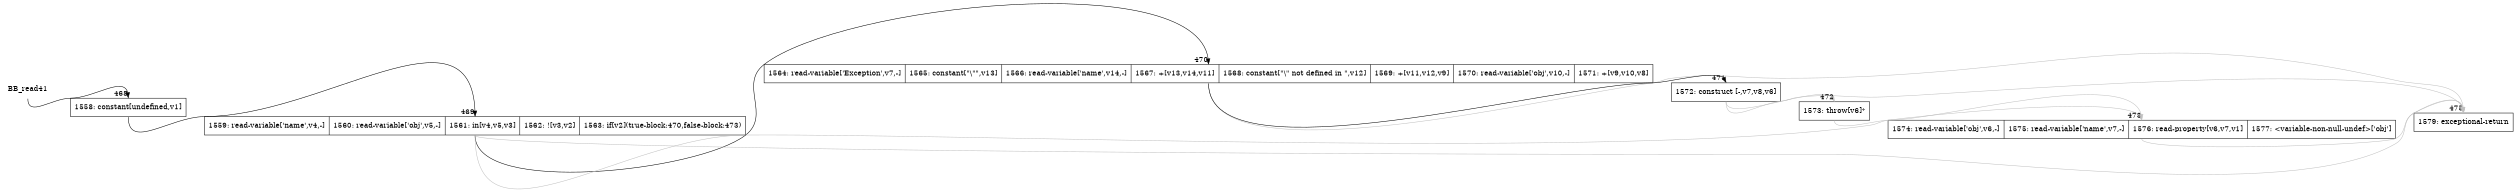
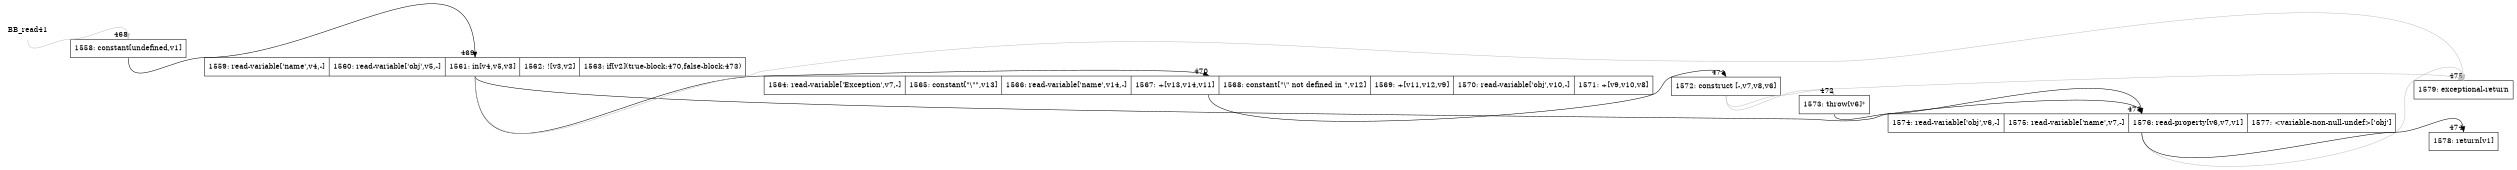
(1831, 77) -> none
(77, 98) -> (77, 39)
(1990, 106) -> (1990, 99)
none -> (2464, 141)
(1288, 142) -> (1307, 114)
